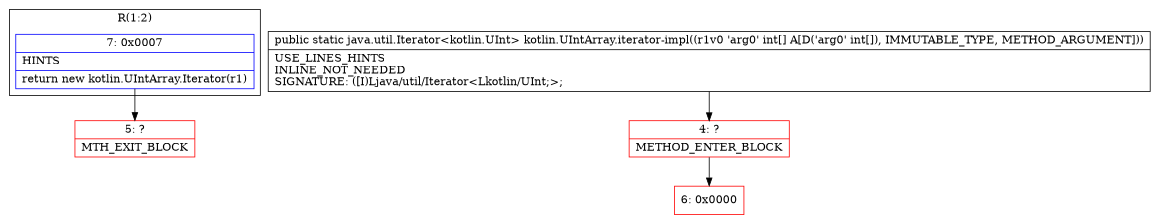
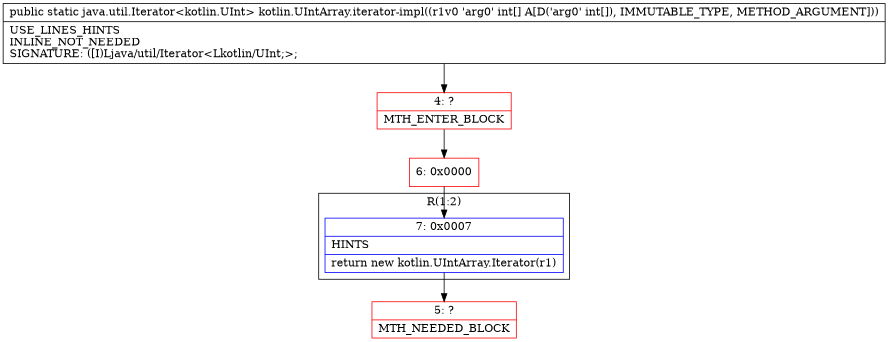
(135, 148) -> (444, 329)
(709, 148) -> (444, 120)
none -> (444, 198)
